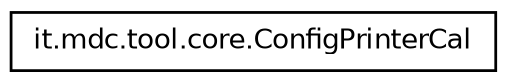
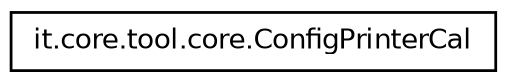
(253, 42) -> (253, 42)
